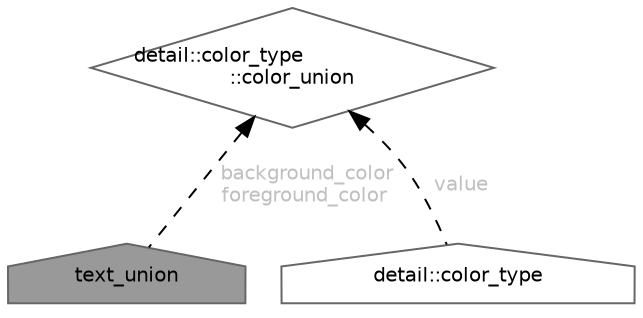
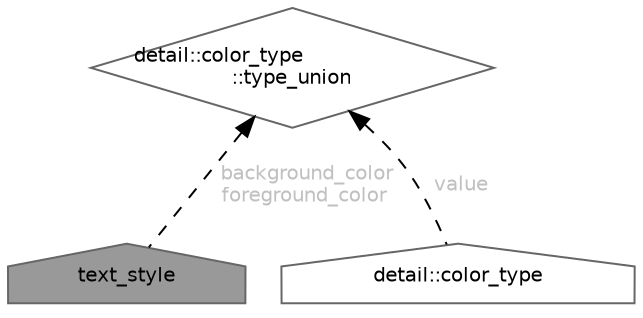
(292, 68) -> (292, 68)
(127, 277) -> (127, 277)
